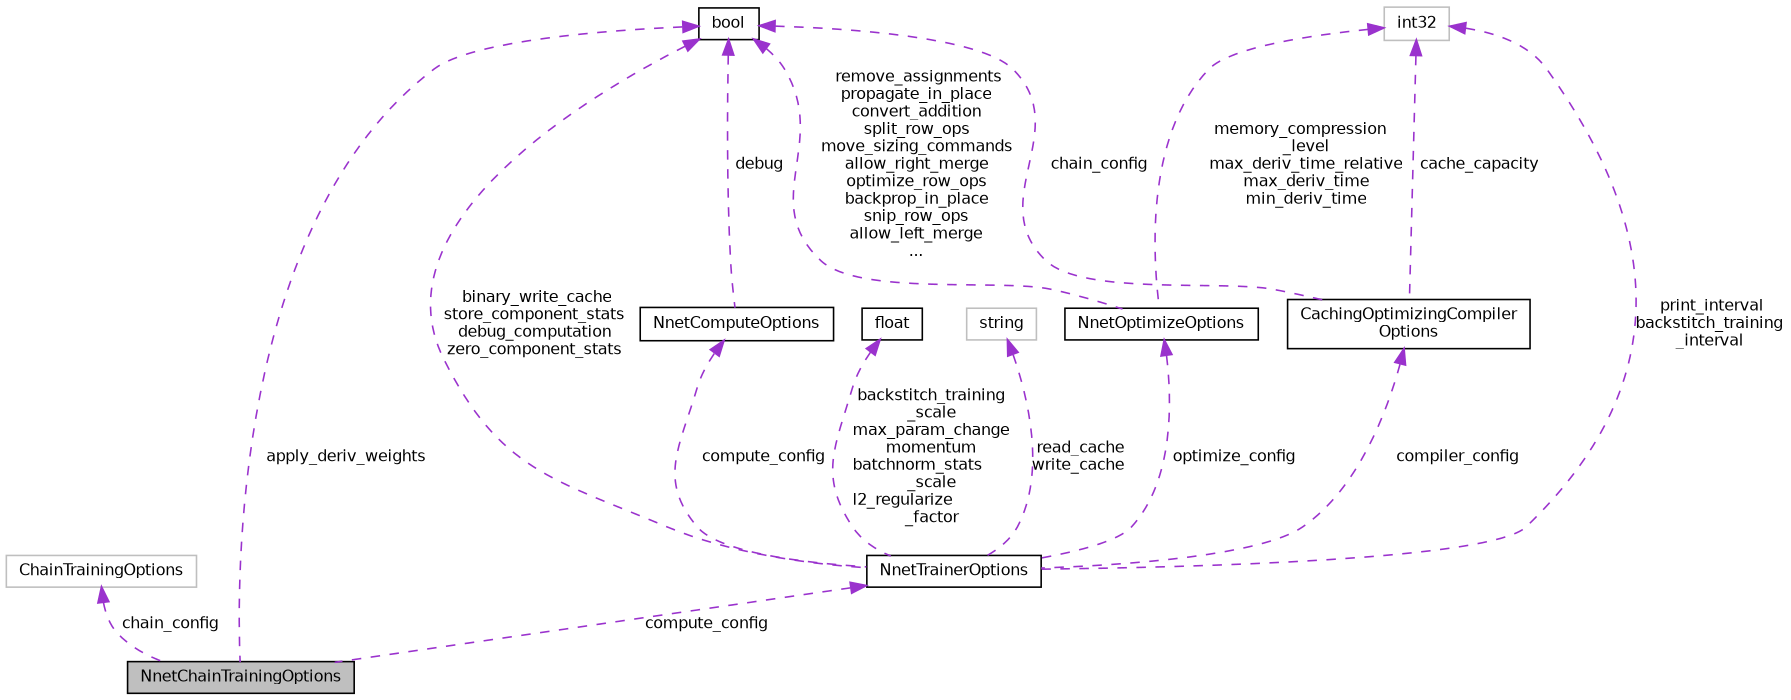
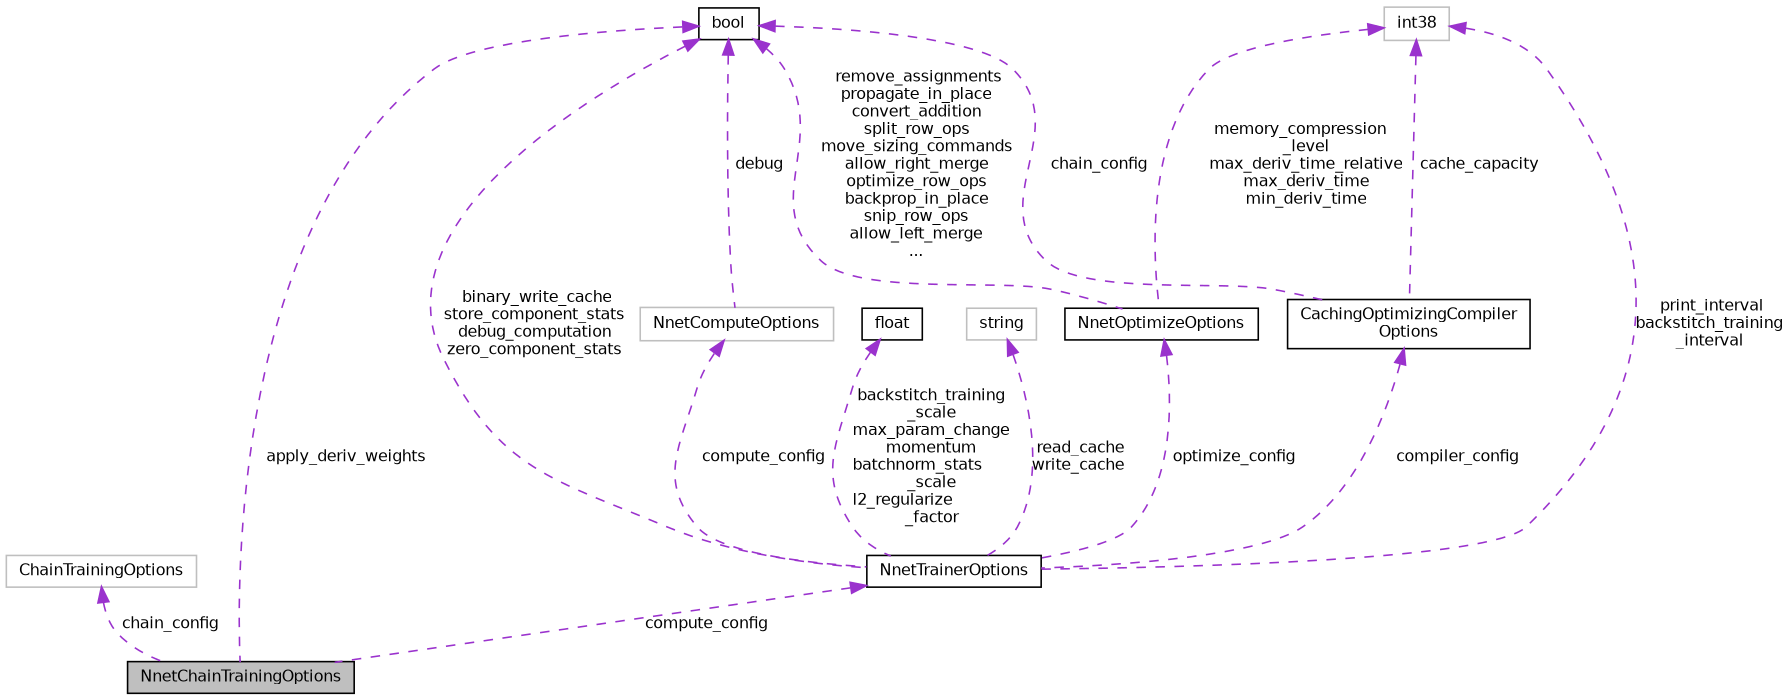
(1417, 24) -> (1417, 24)
(737, 324) -> (737, 324)
